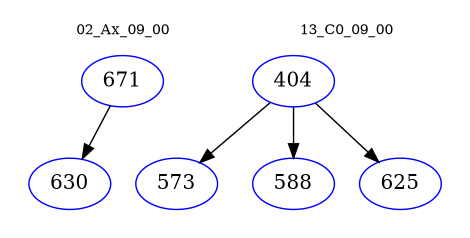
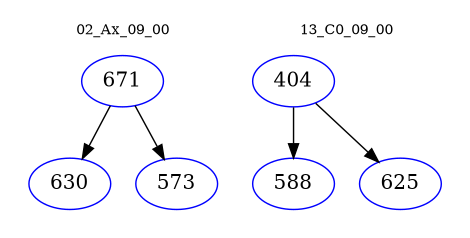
(251, 119) -> (146, 126)
